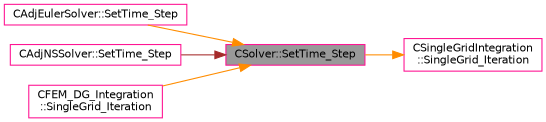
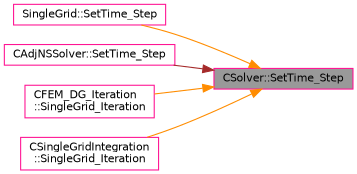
(96, 15) -> (90, 15)
(379, 55) -> (200, 117)
(96, 102) -> (90, 102)
